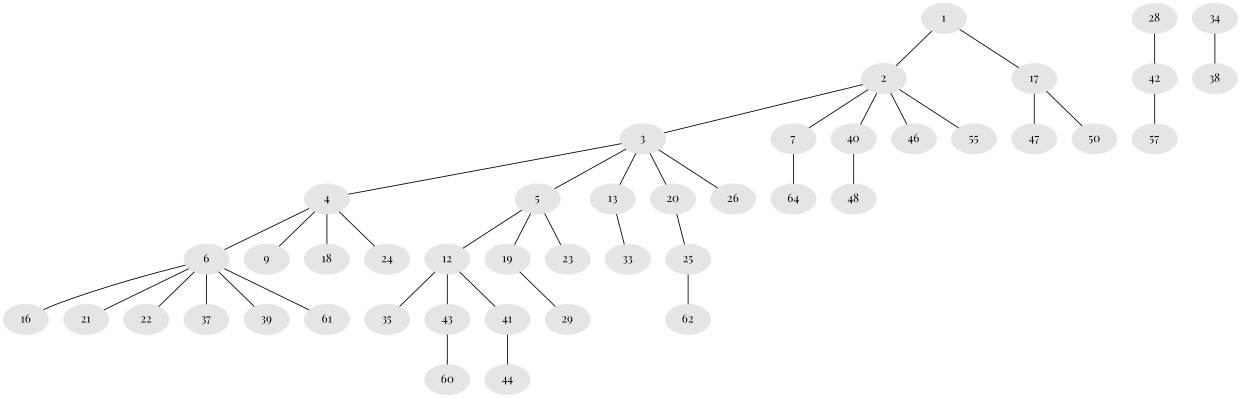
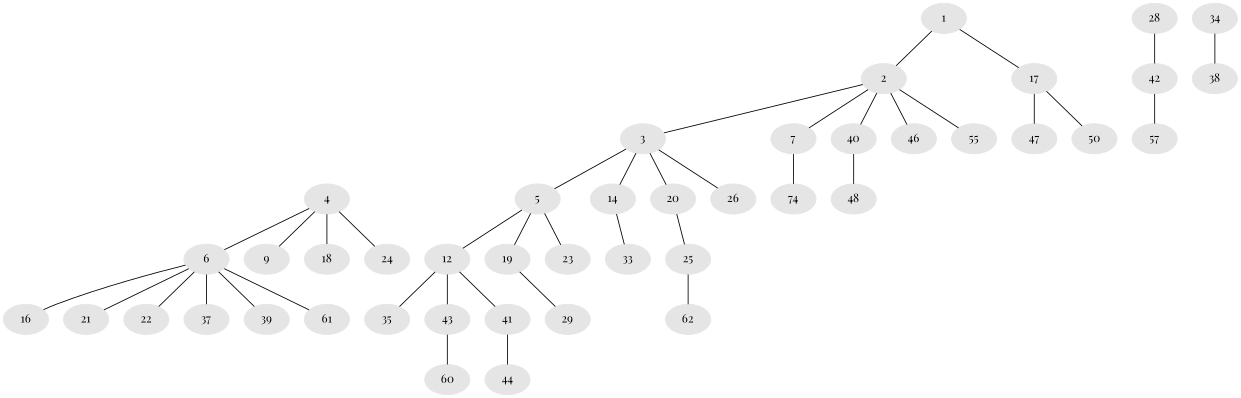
(485, 169) -> none
(613, 199) -> (613, 199)
(793, 199) -> (793, 199)
